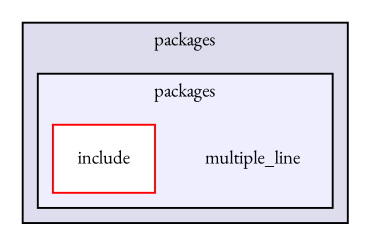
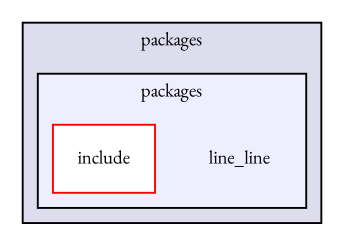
(253, 159) -> (240, 159)
